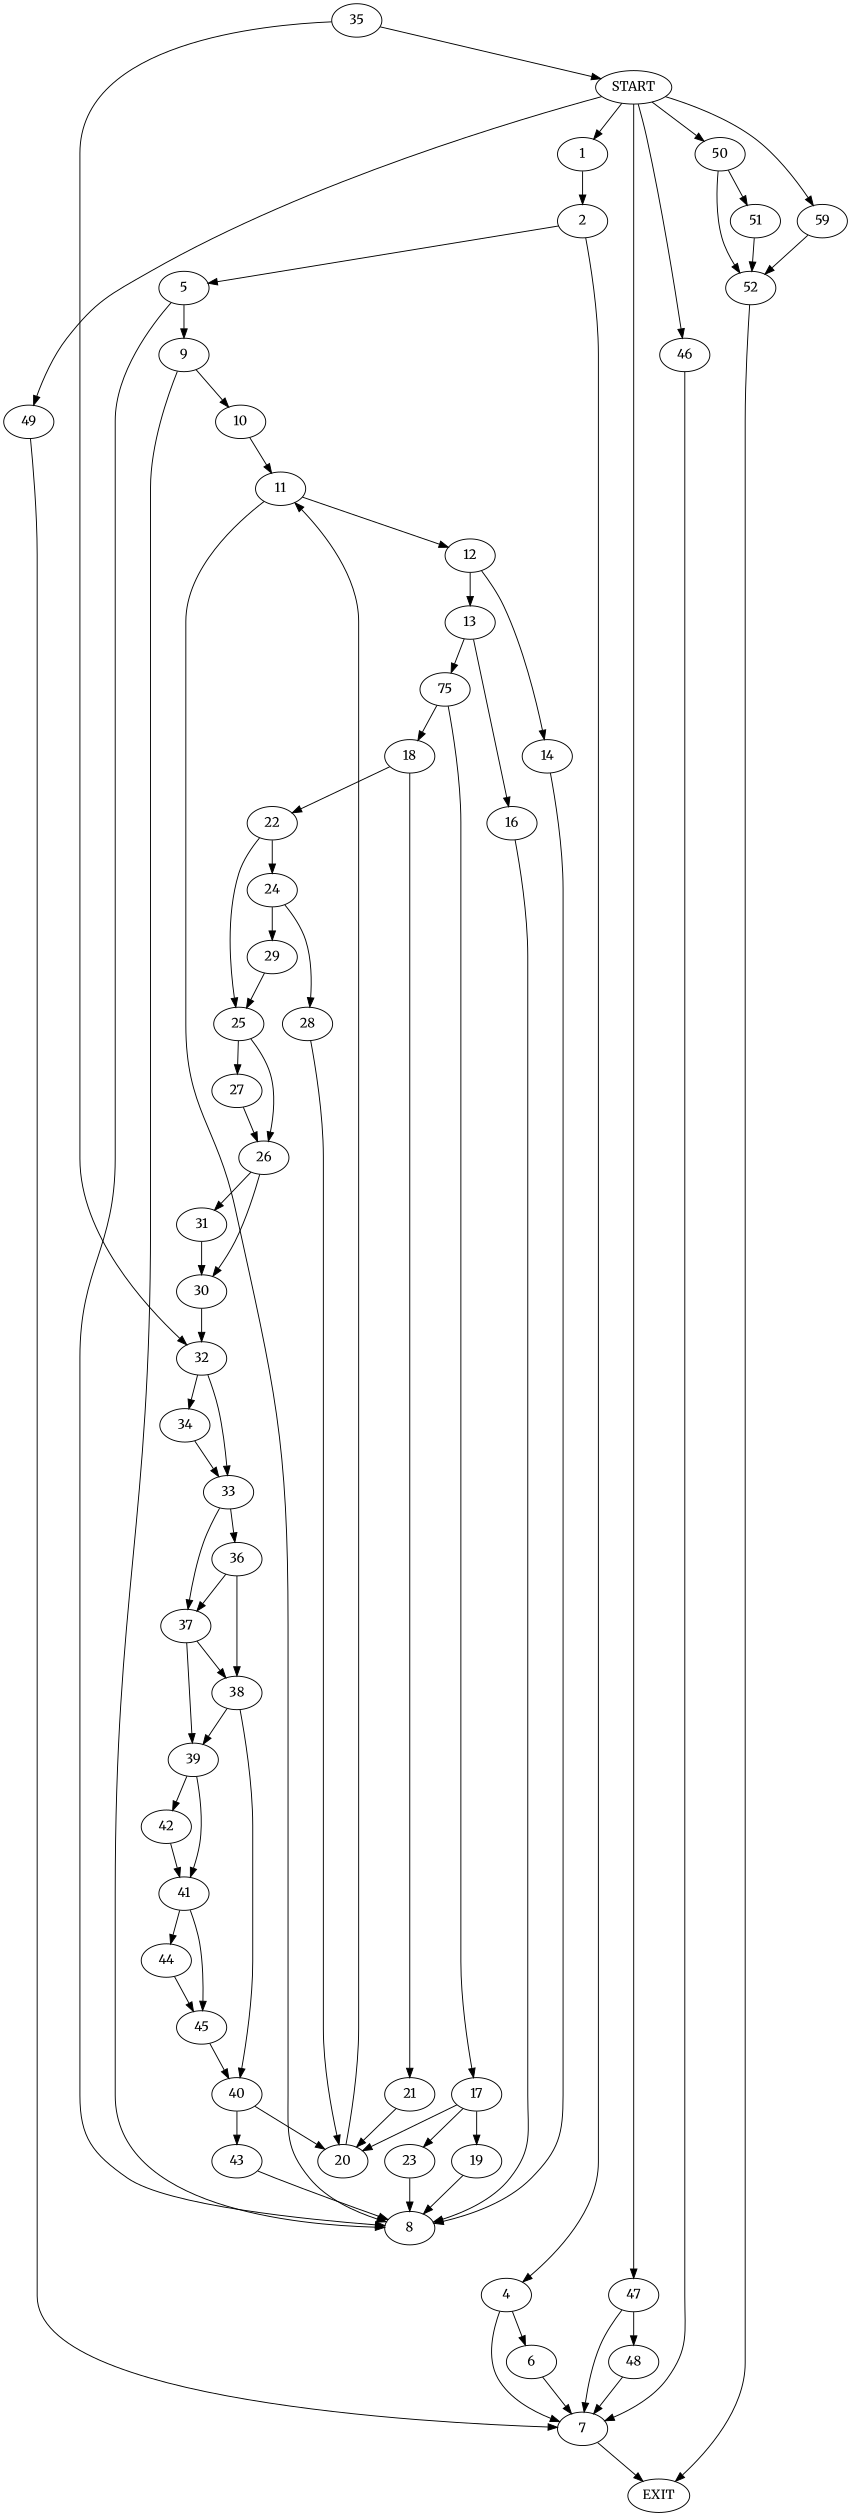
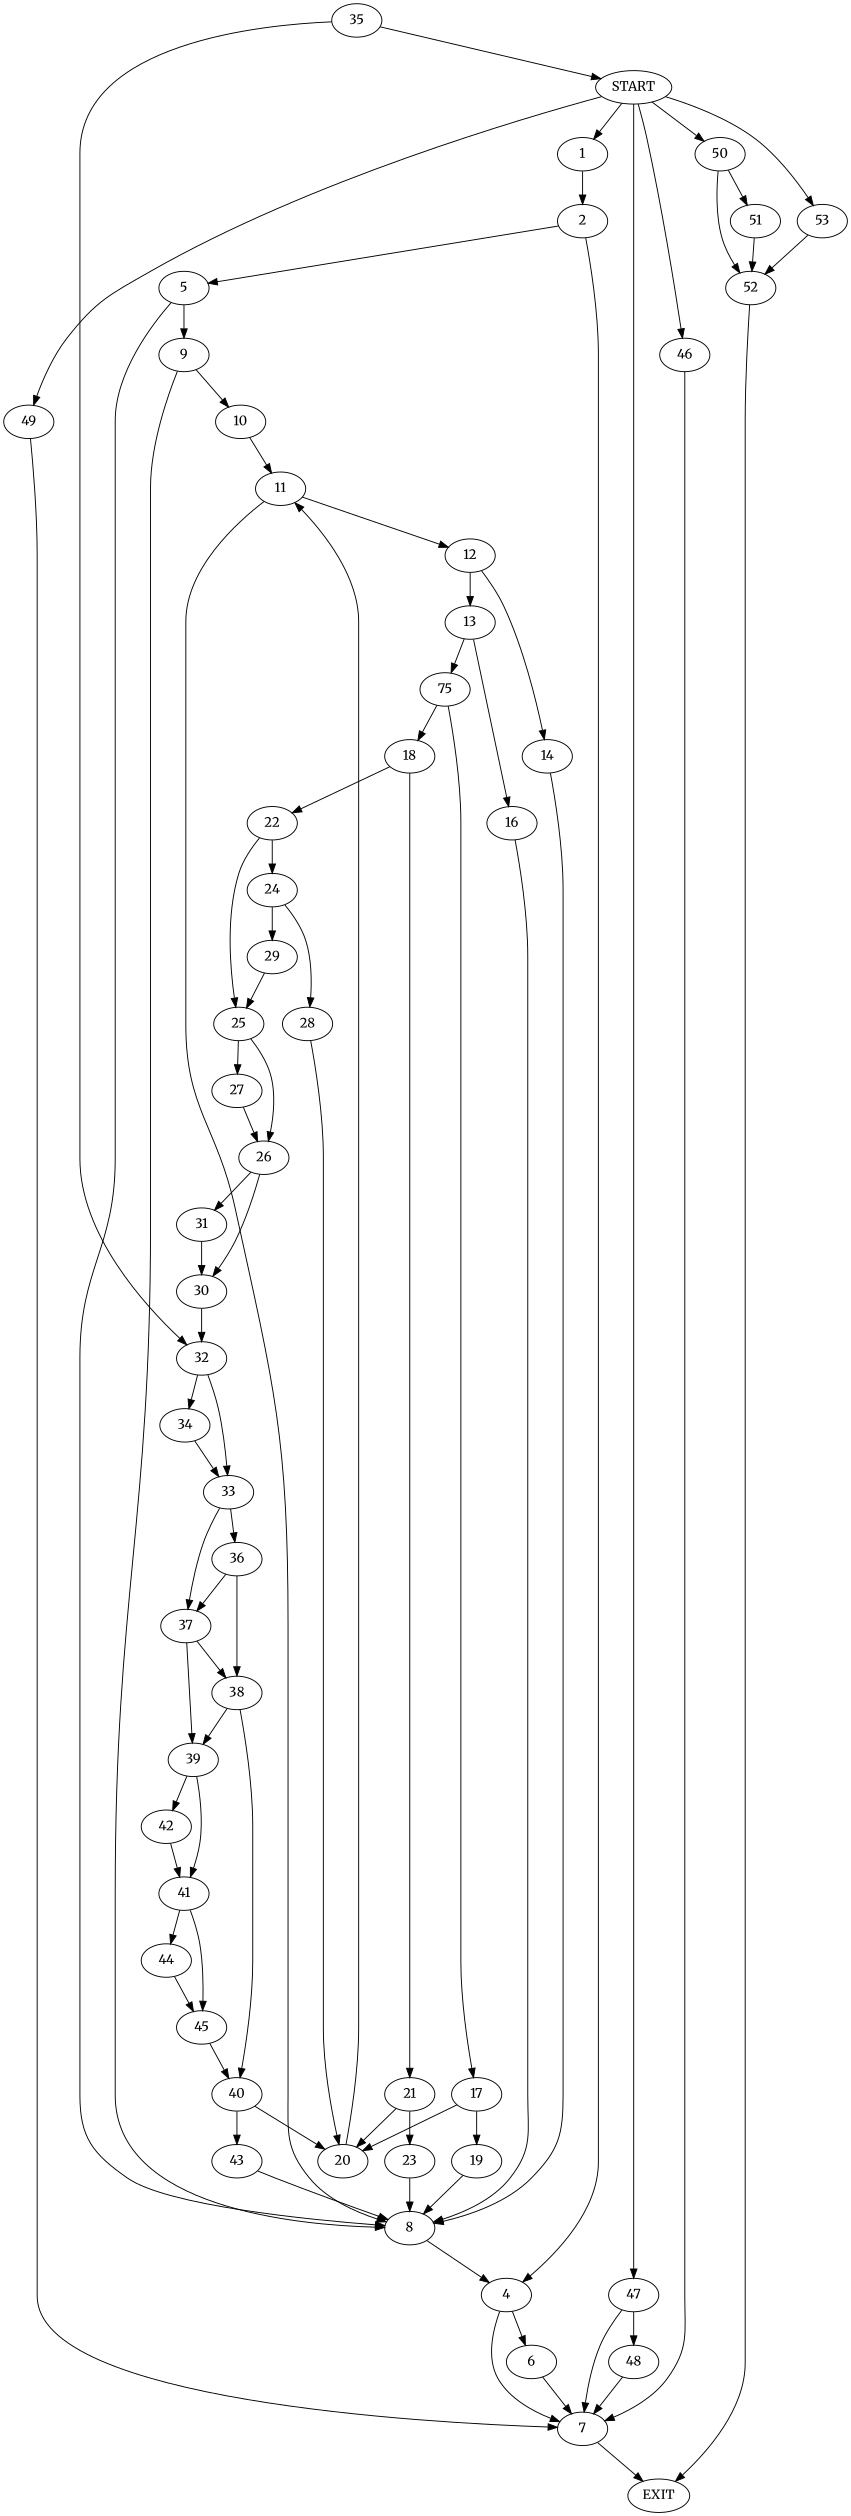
(822, 221) -> (822, 221)
(447, 2124) -> (410, 2121)
none -> (454, 2259)
